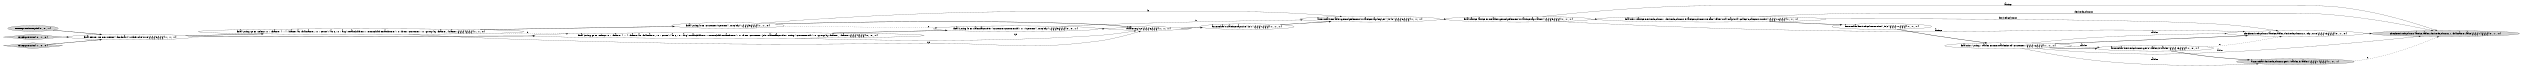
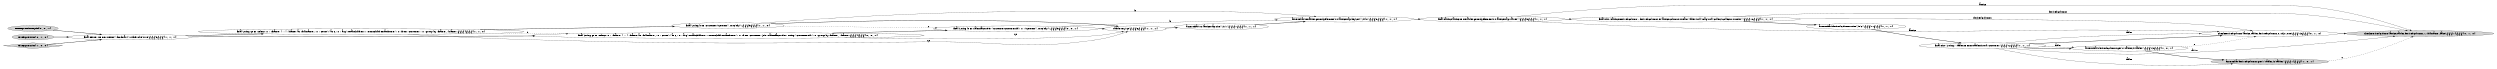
(1148, 29) -> (1135, 29)
(33, 37) -> (33, 37)
